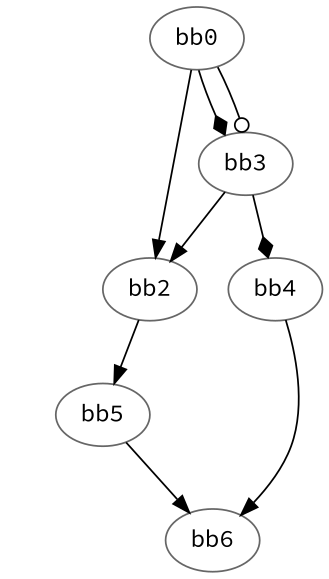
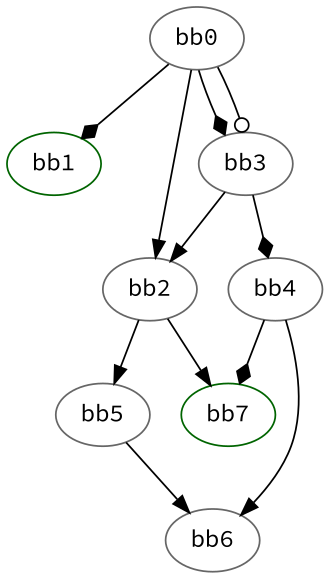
none -> (54, 164)
none -> (228, 415)
